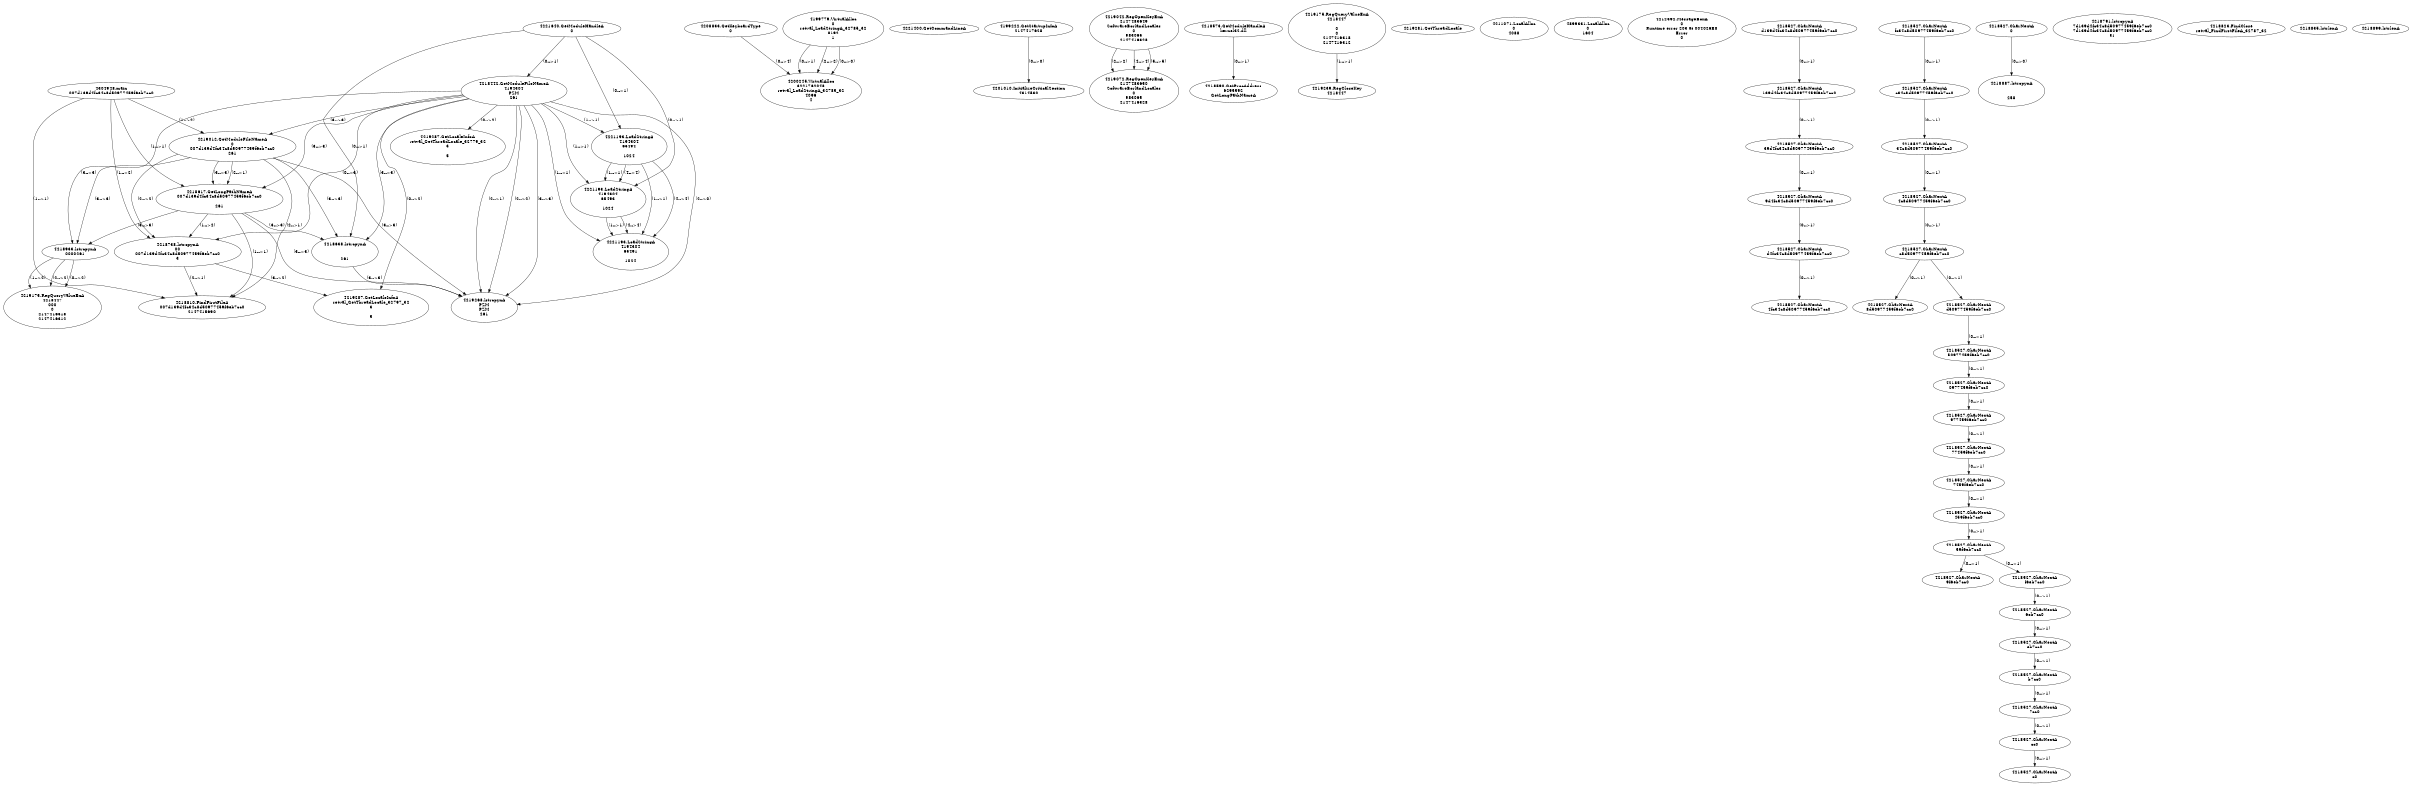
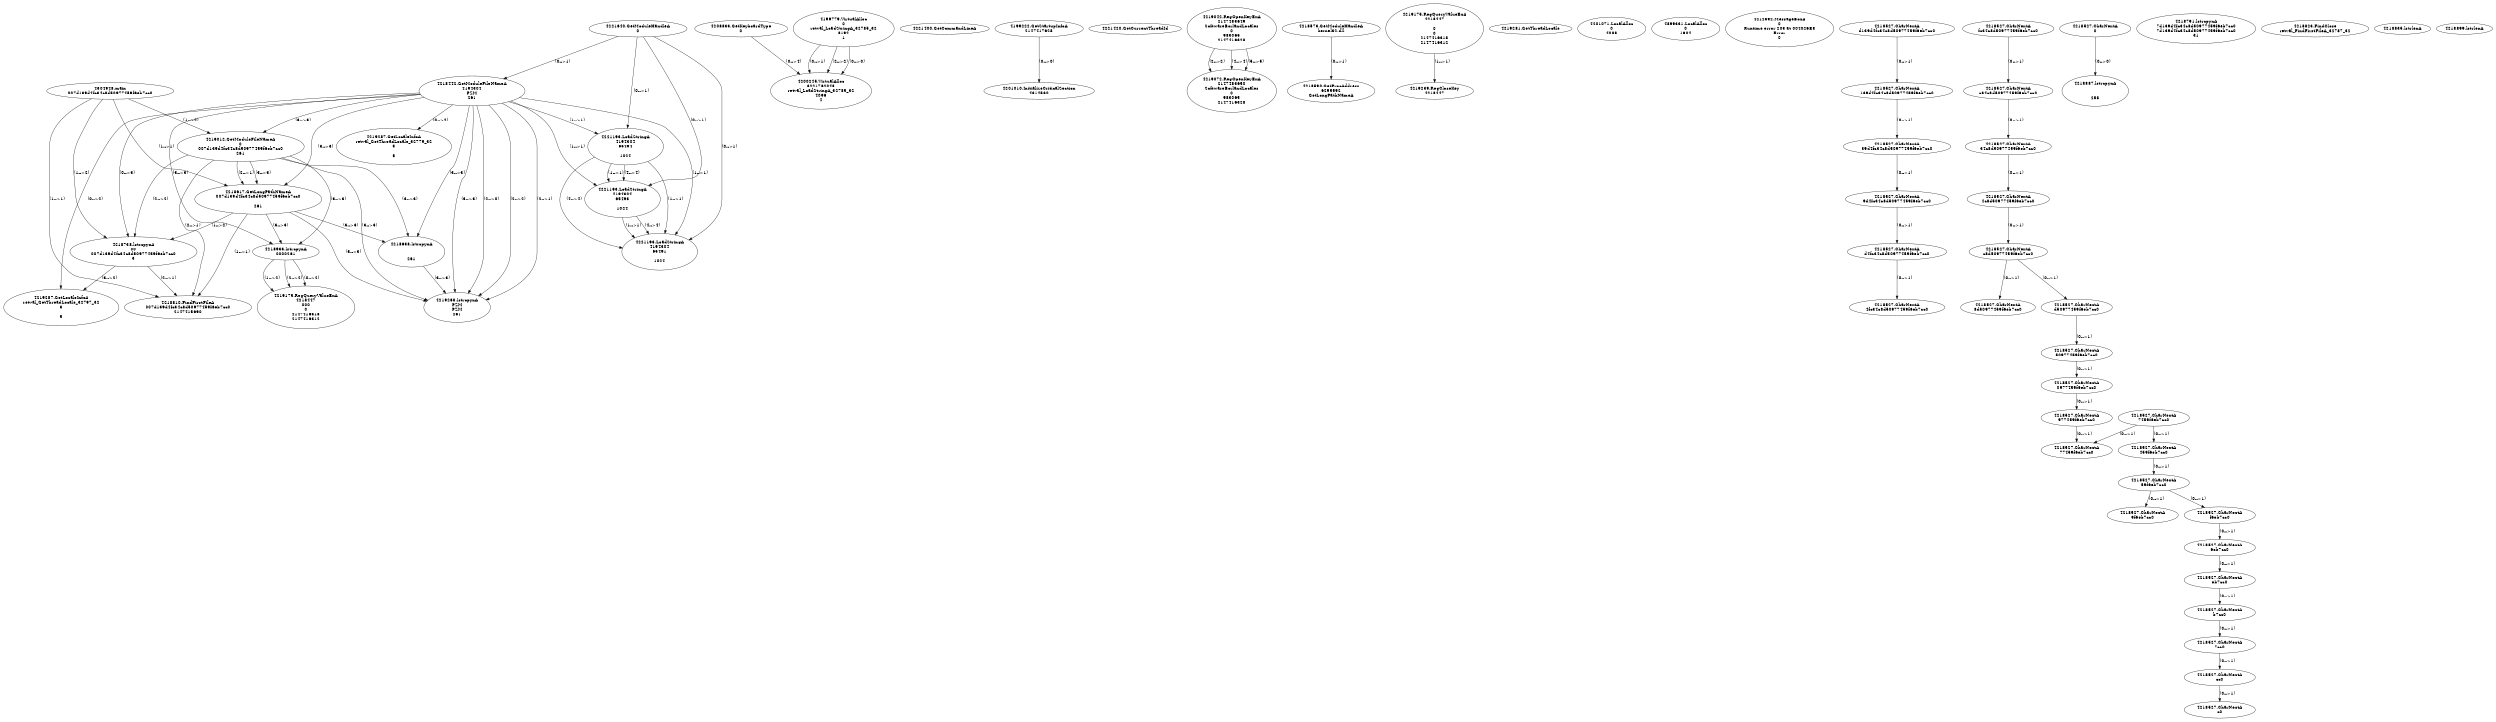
none -> (1135, 29)
(1514, 29) -> (1612, 29)
(359, 83) -> (722, 126)
(1969, 465) -> (2117, 433)
